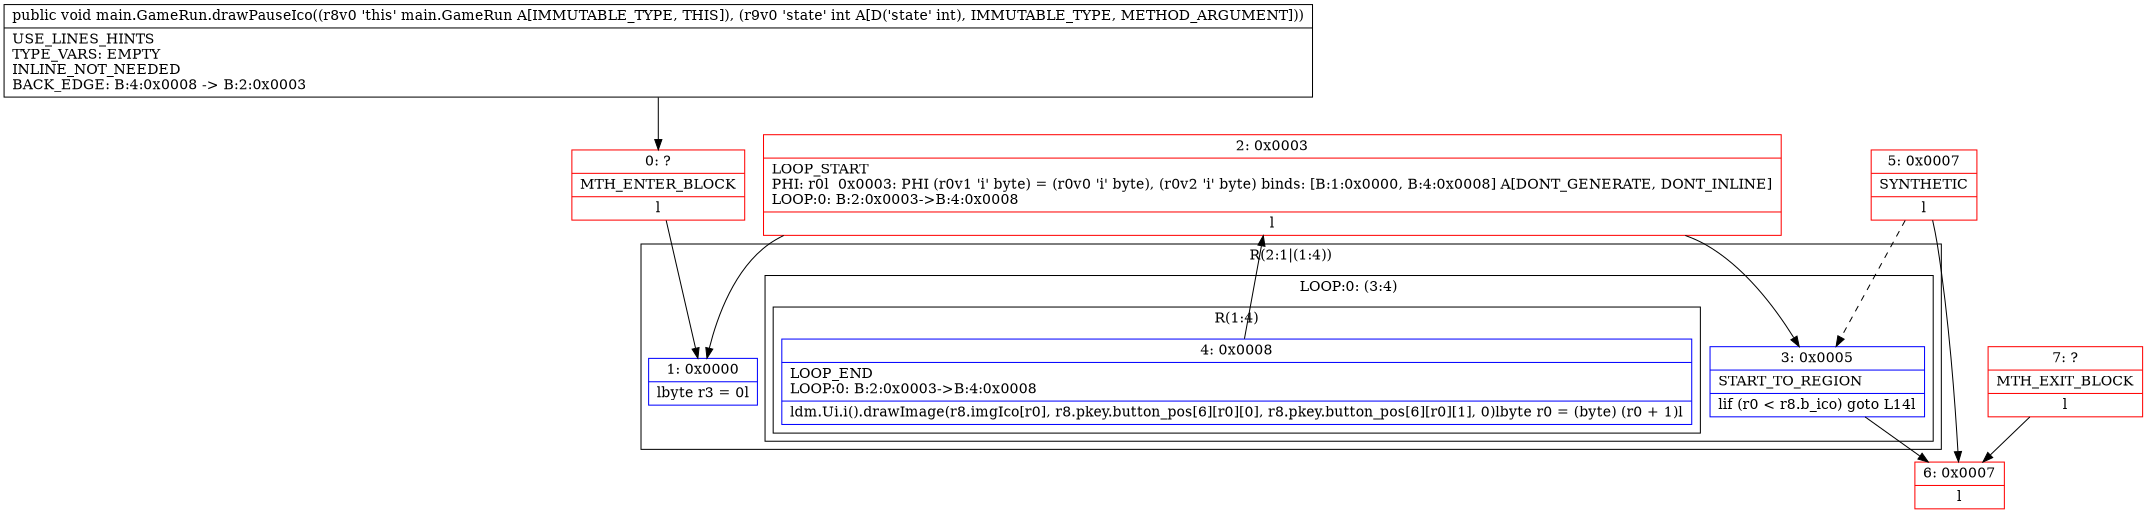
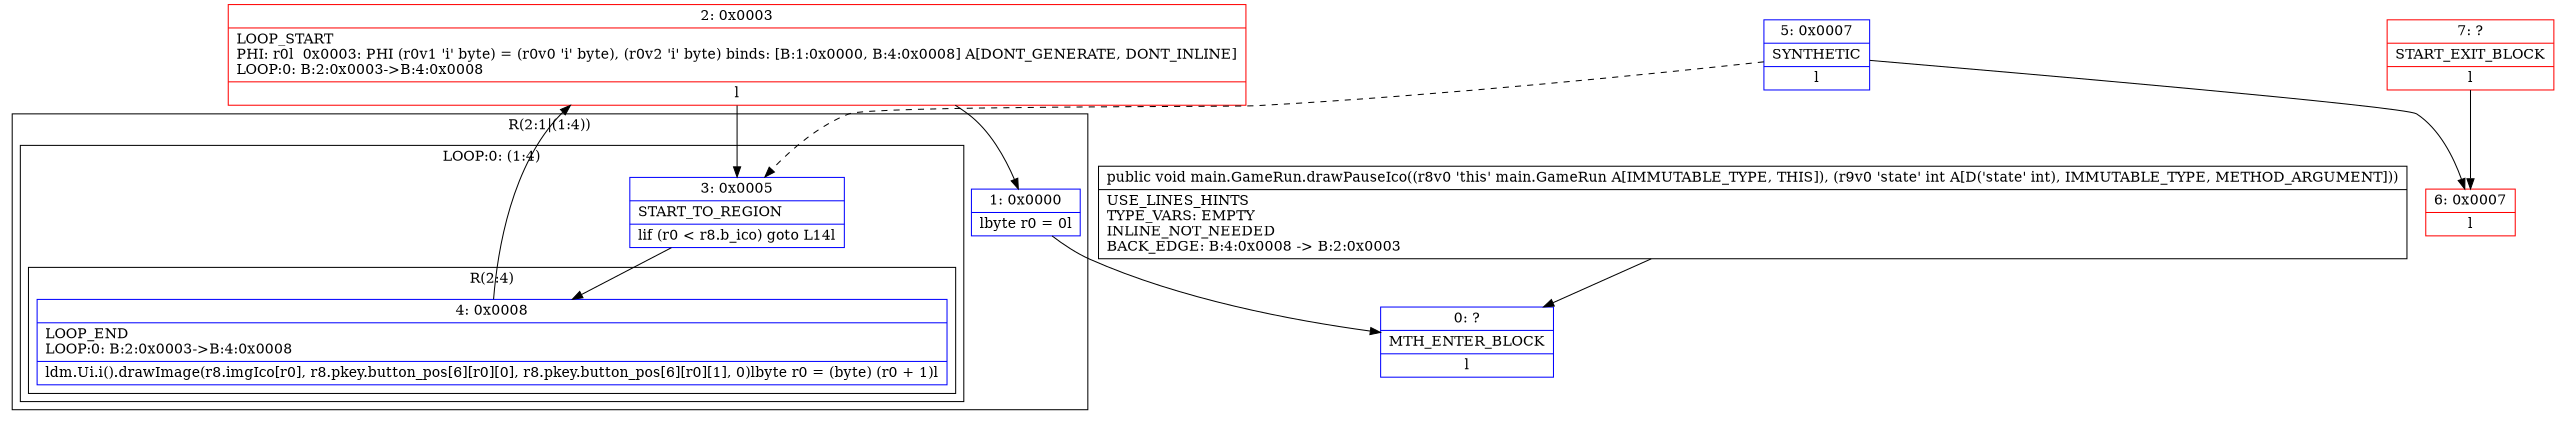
(658, 185) -> (1467, 342)
(1924, 185) -> (1817, 55)
(681, 284) -> (1206, 299)
(1349, 287) -> (492, 157)
(1237, 319) -> (492, 279)
(2065, 381) -> (2470, 54)
(703, 393) -> (1026, 224)
(1890, 434) -> (620, 275)
